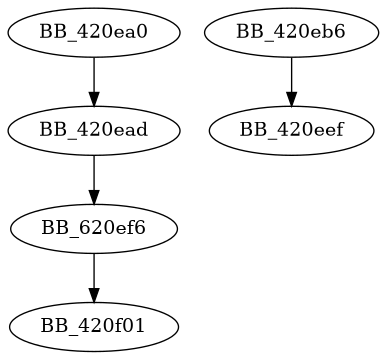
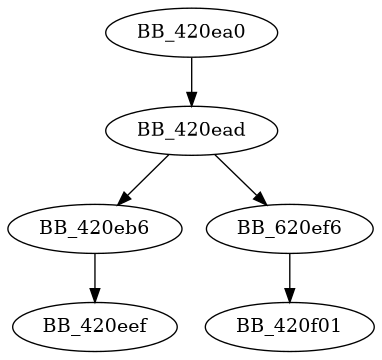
none -> (148, 175)
